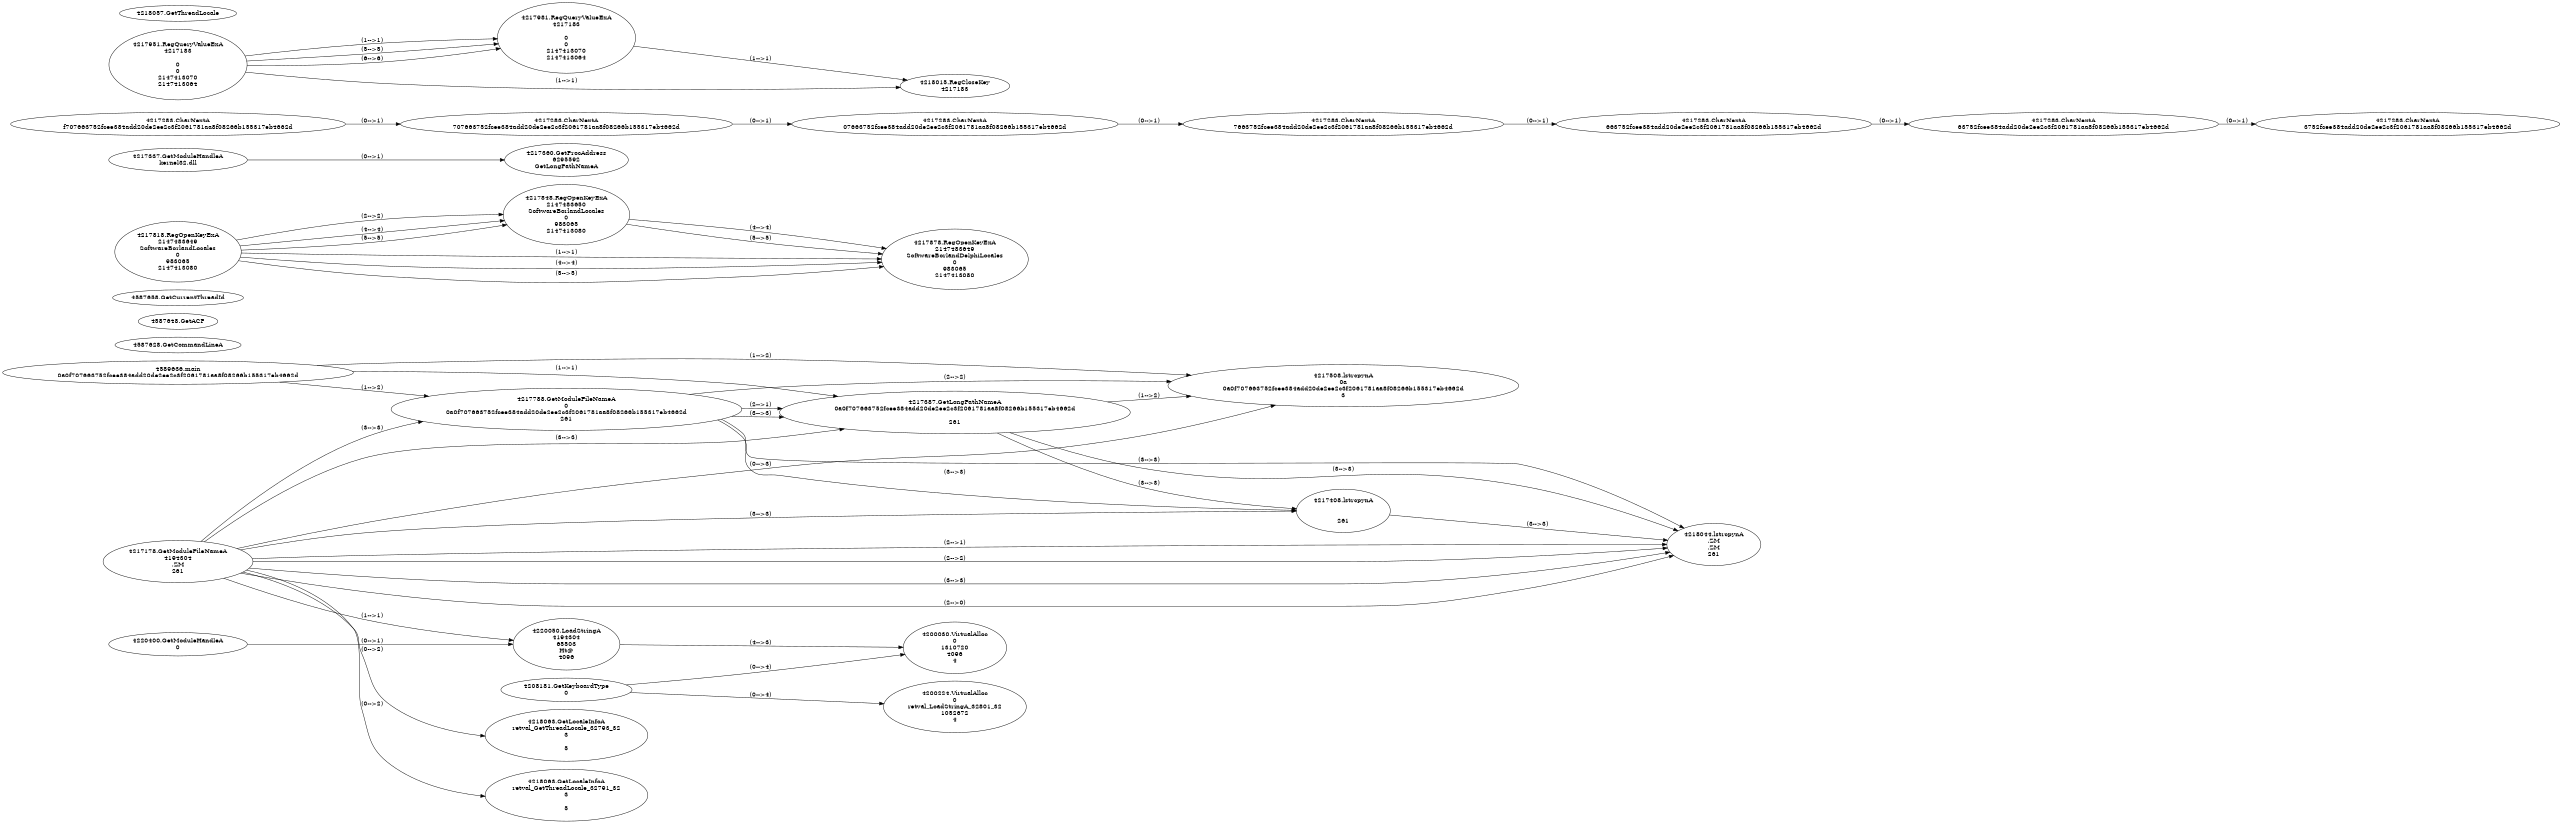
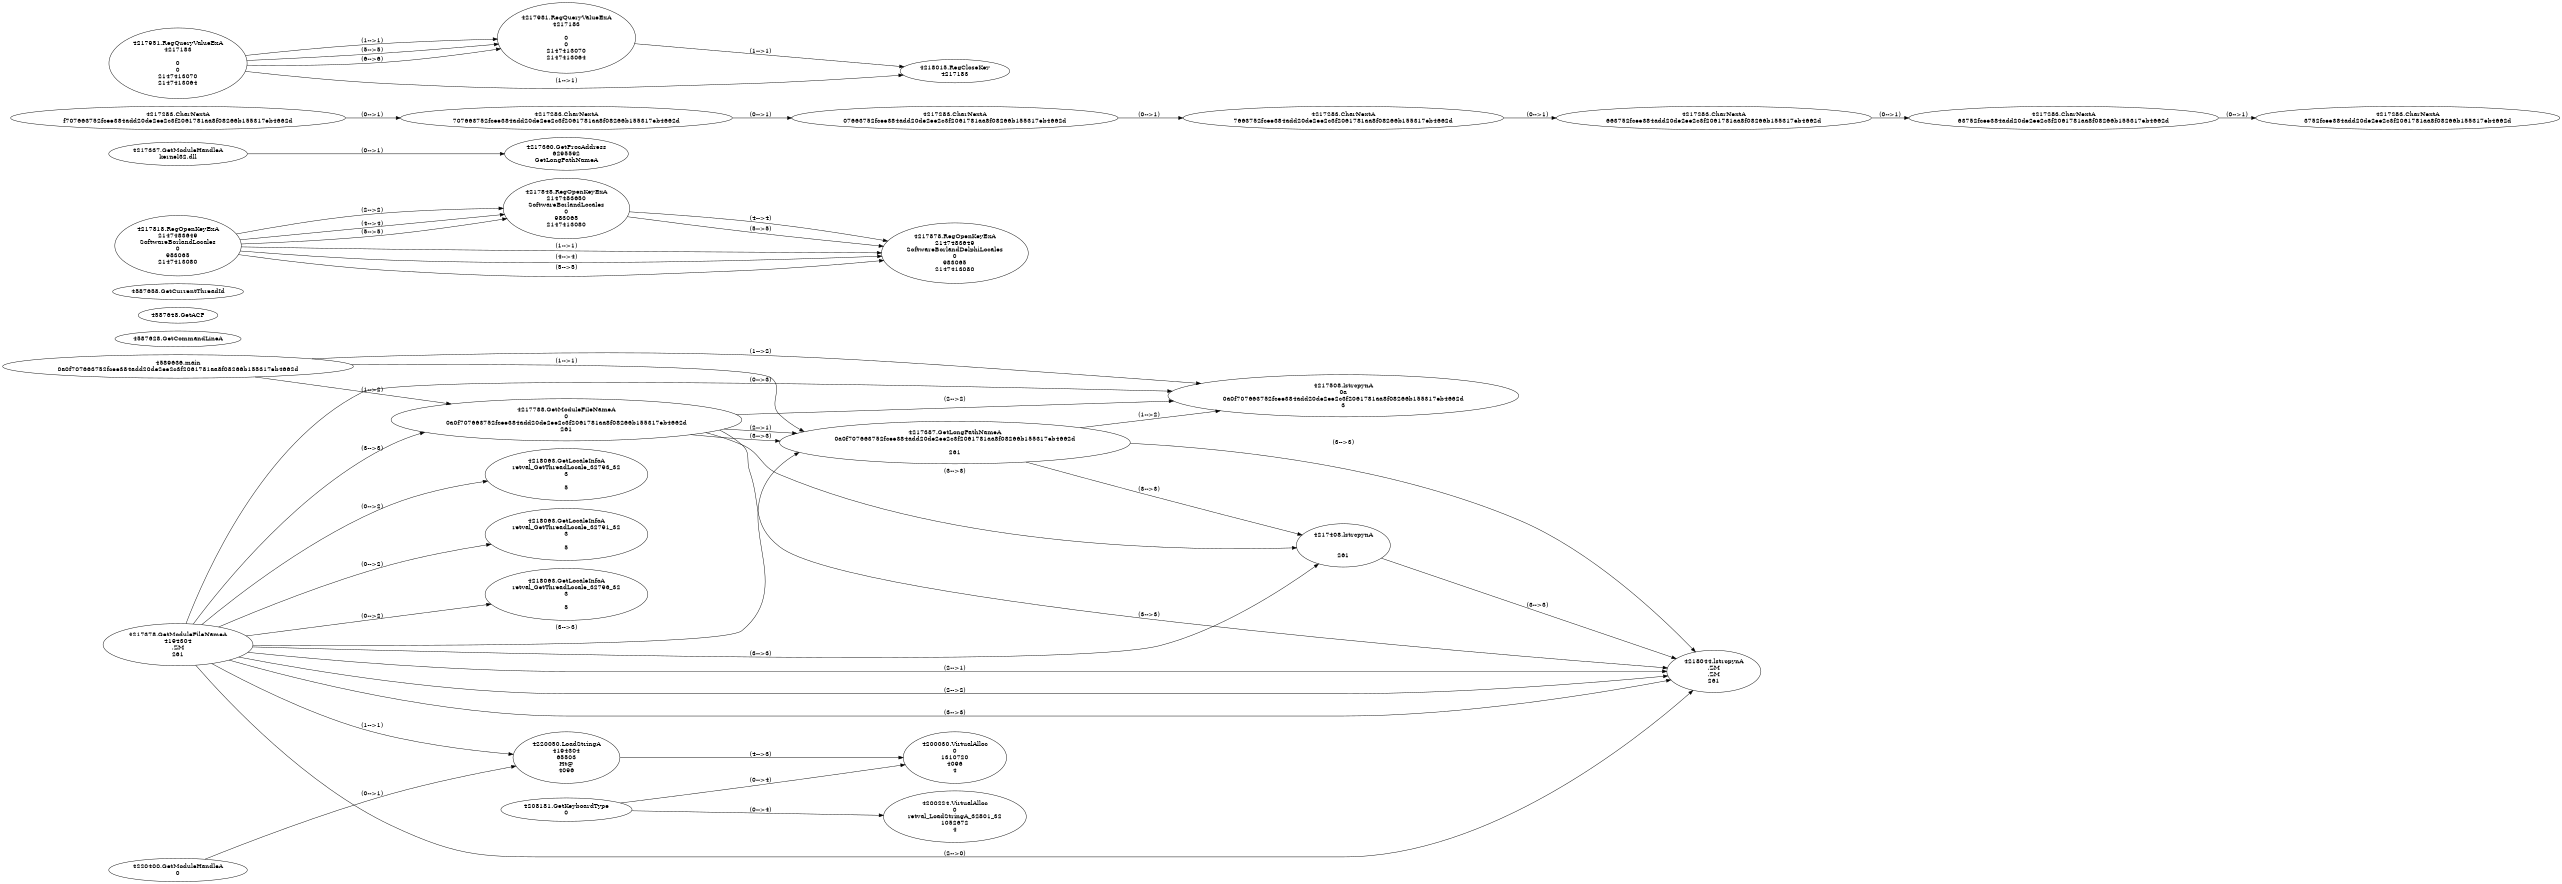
(178, 13) -> none
(178, 562) -> (178, 645)
none -> (566, 594)
